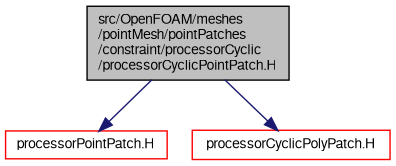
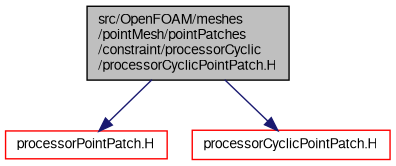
(291, 145) -> (291, 145)
